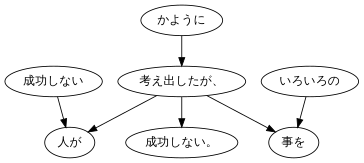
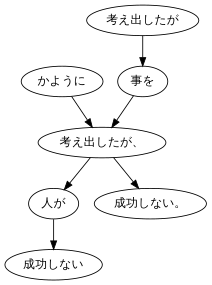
(310, 81) -> (143, 20)
(61, 108) -> (54, 230)
(237, 112) -> (125, 108)
